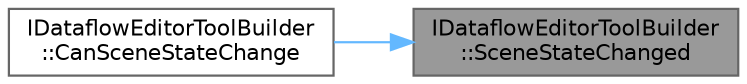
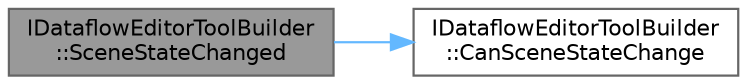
(362, 42) -> (362, 42)
